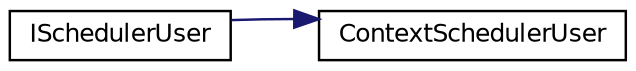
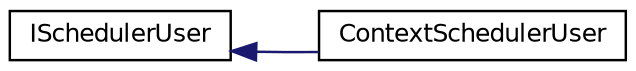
(263, 19) -> (287, 52)
